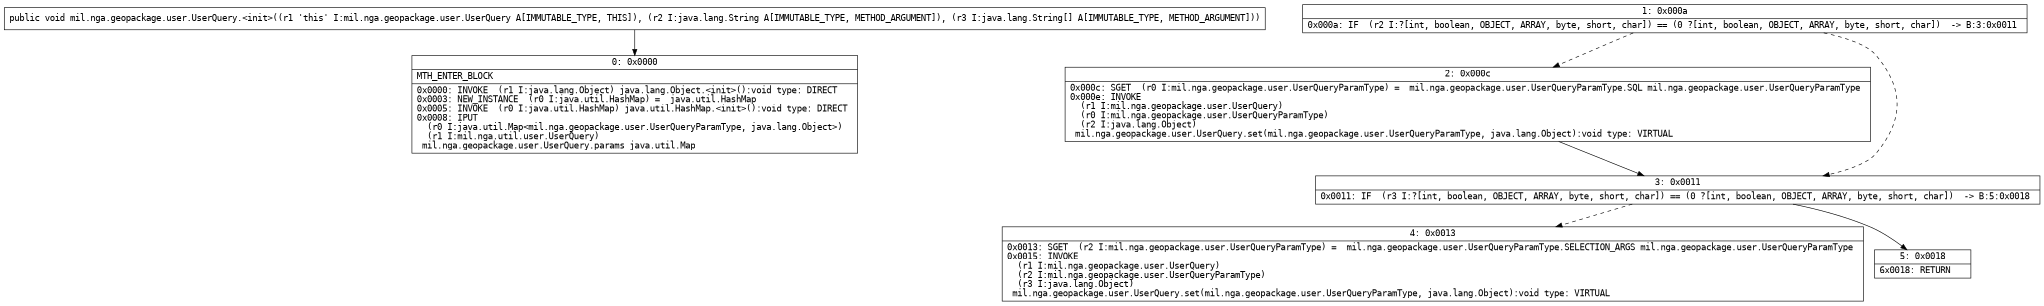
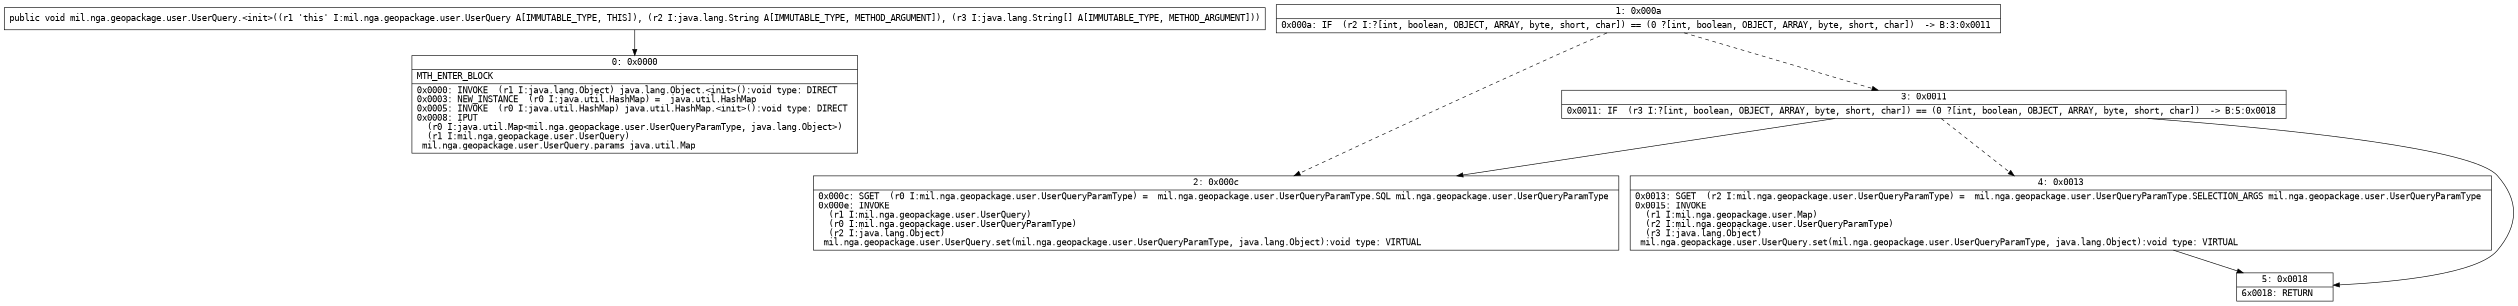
(508, 137) -> (523, 137)
(1598, 157) -> (1649, 147)
none -> (2205, 261)
(1114, 266) -> (1727, 215)
